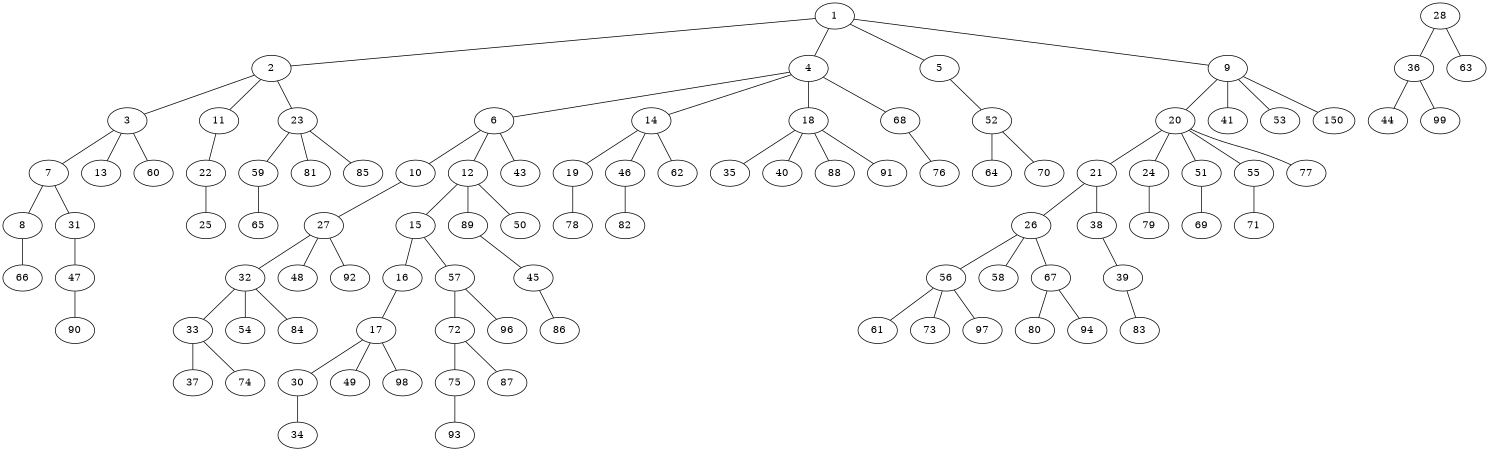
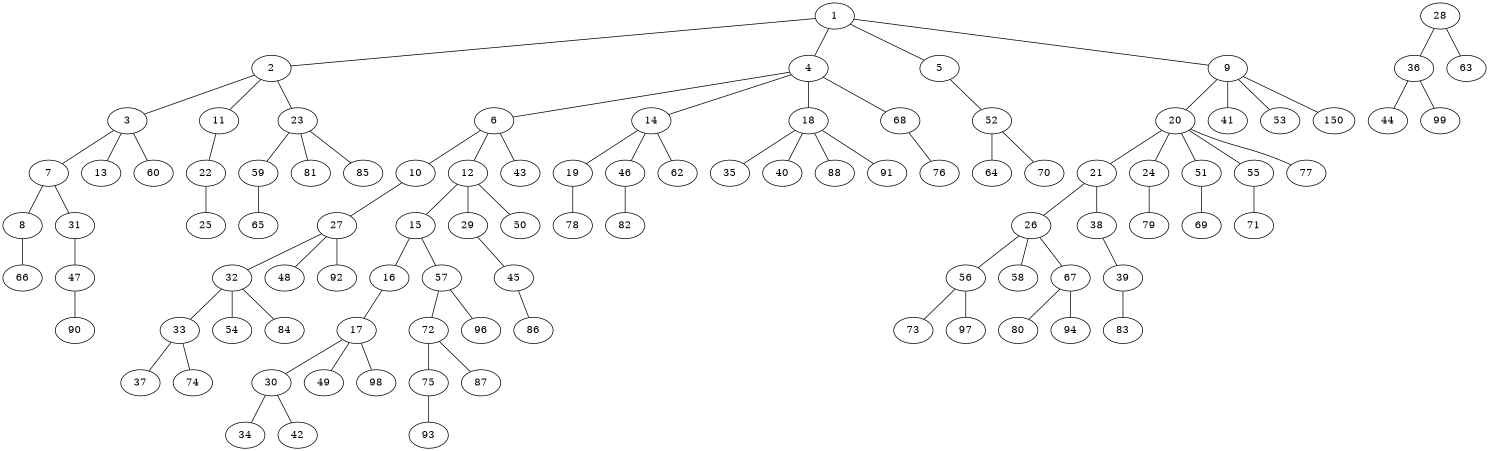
(468, 226) -> (468, 226)
(878, 330) -> none
none -> (298, 435)
